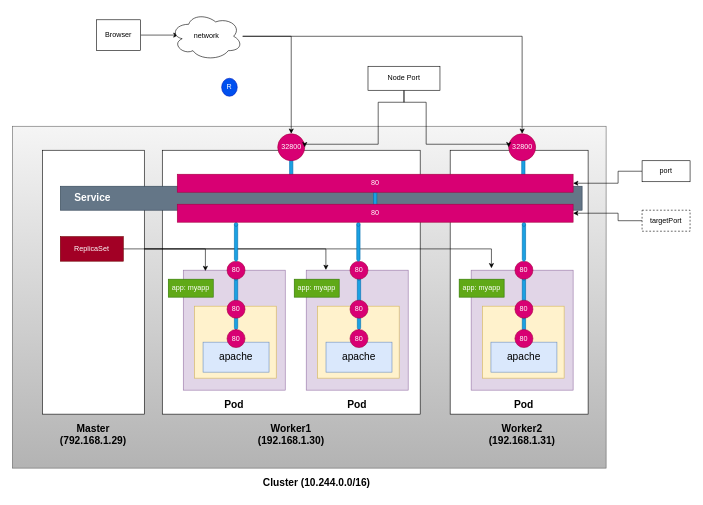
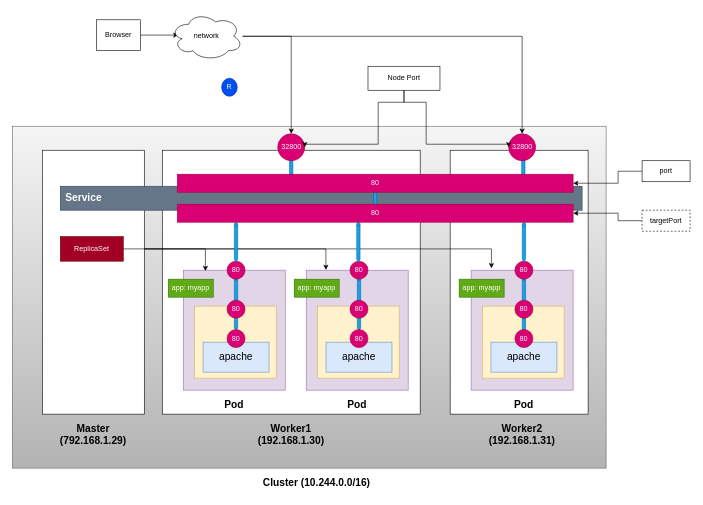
(93, 198) -> (84, 198)
